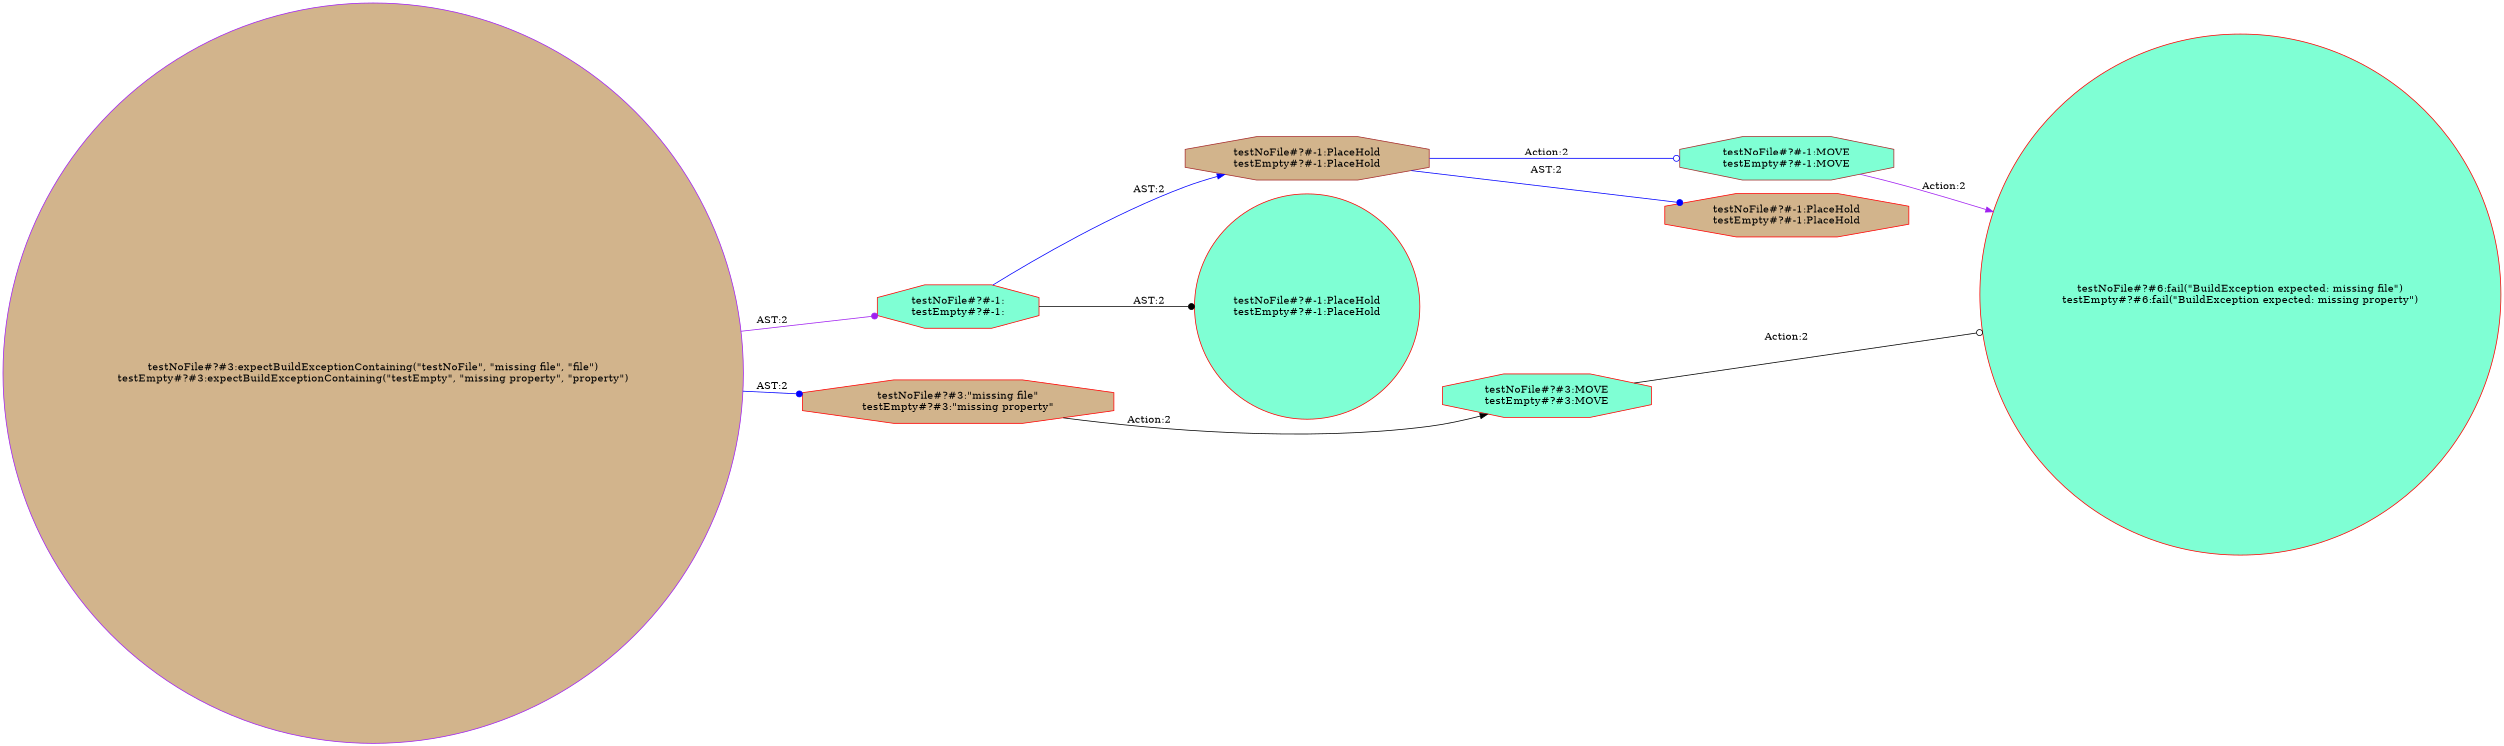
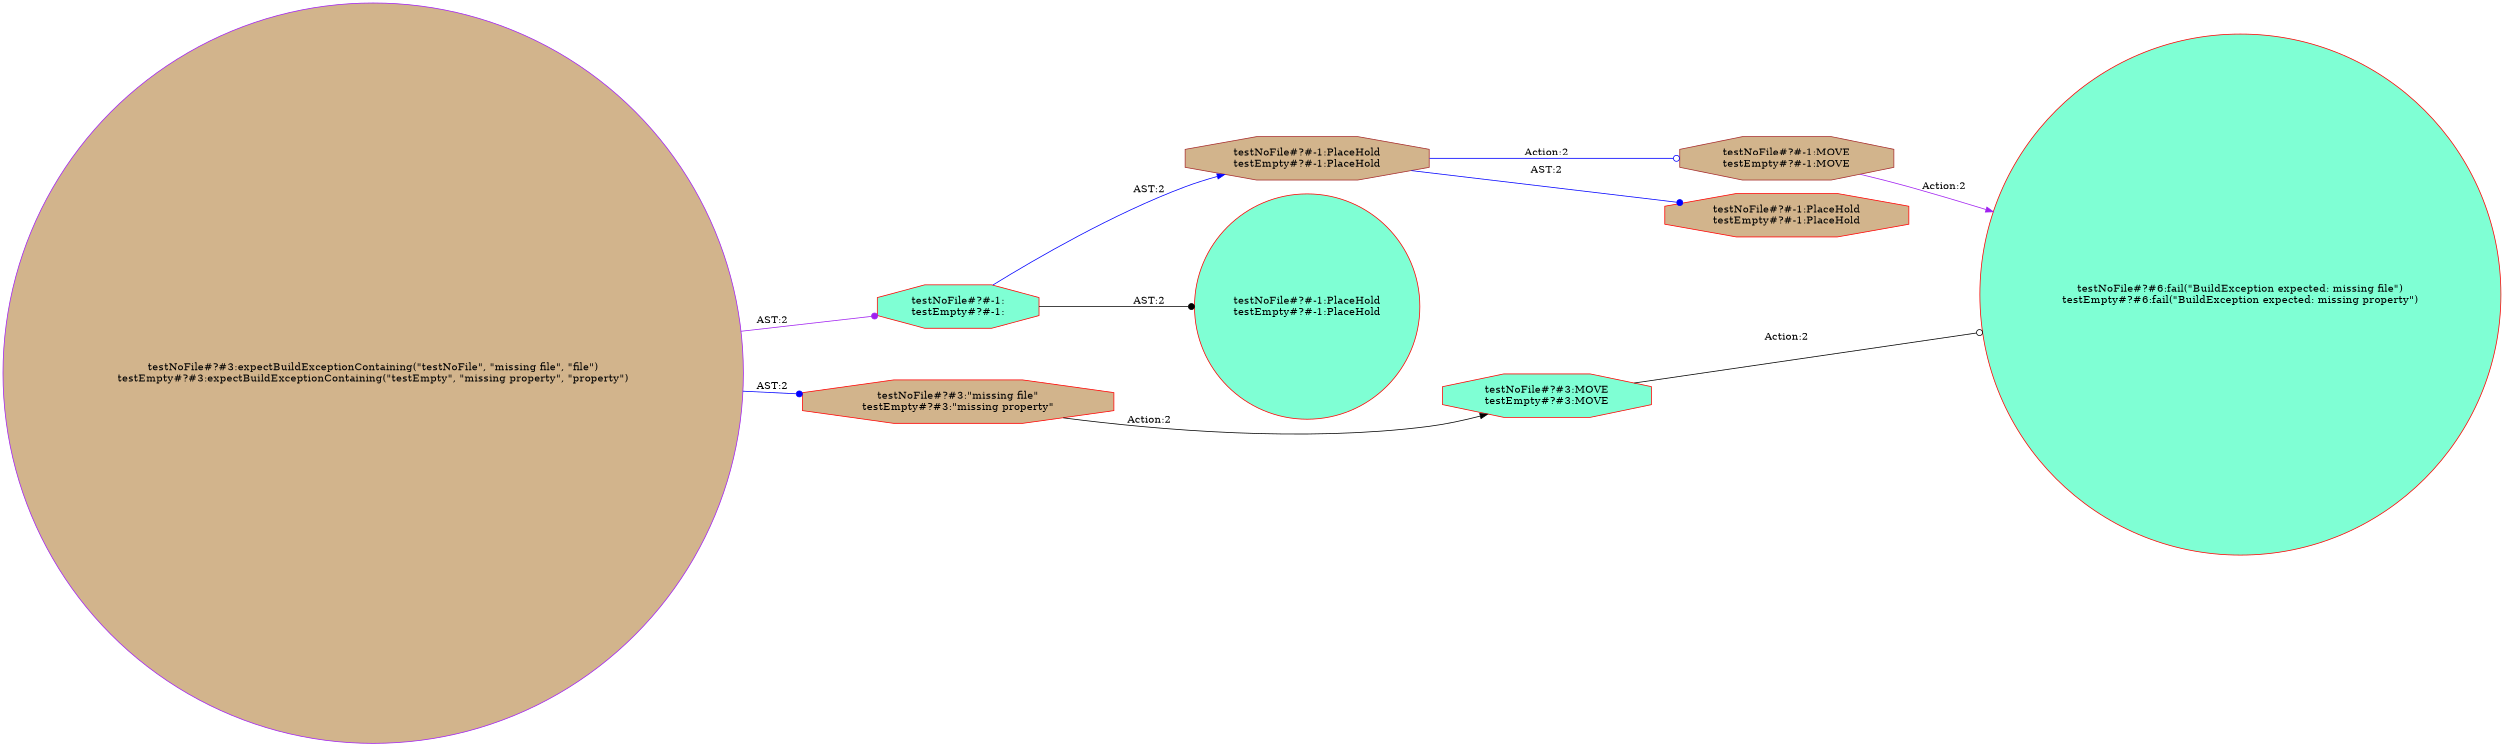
(1787, 158) -> (1787, 158)
